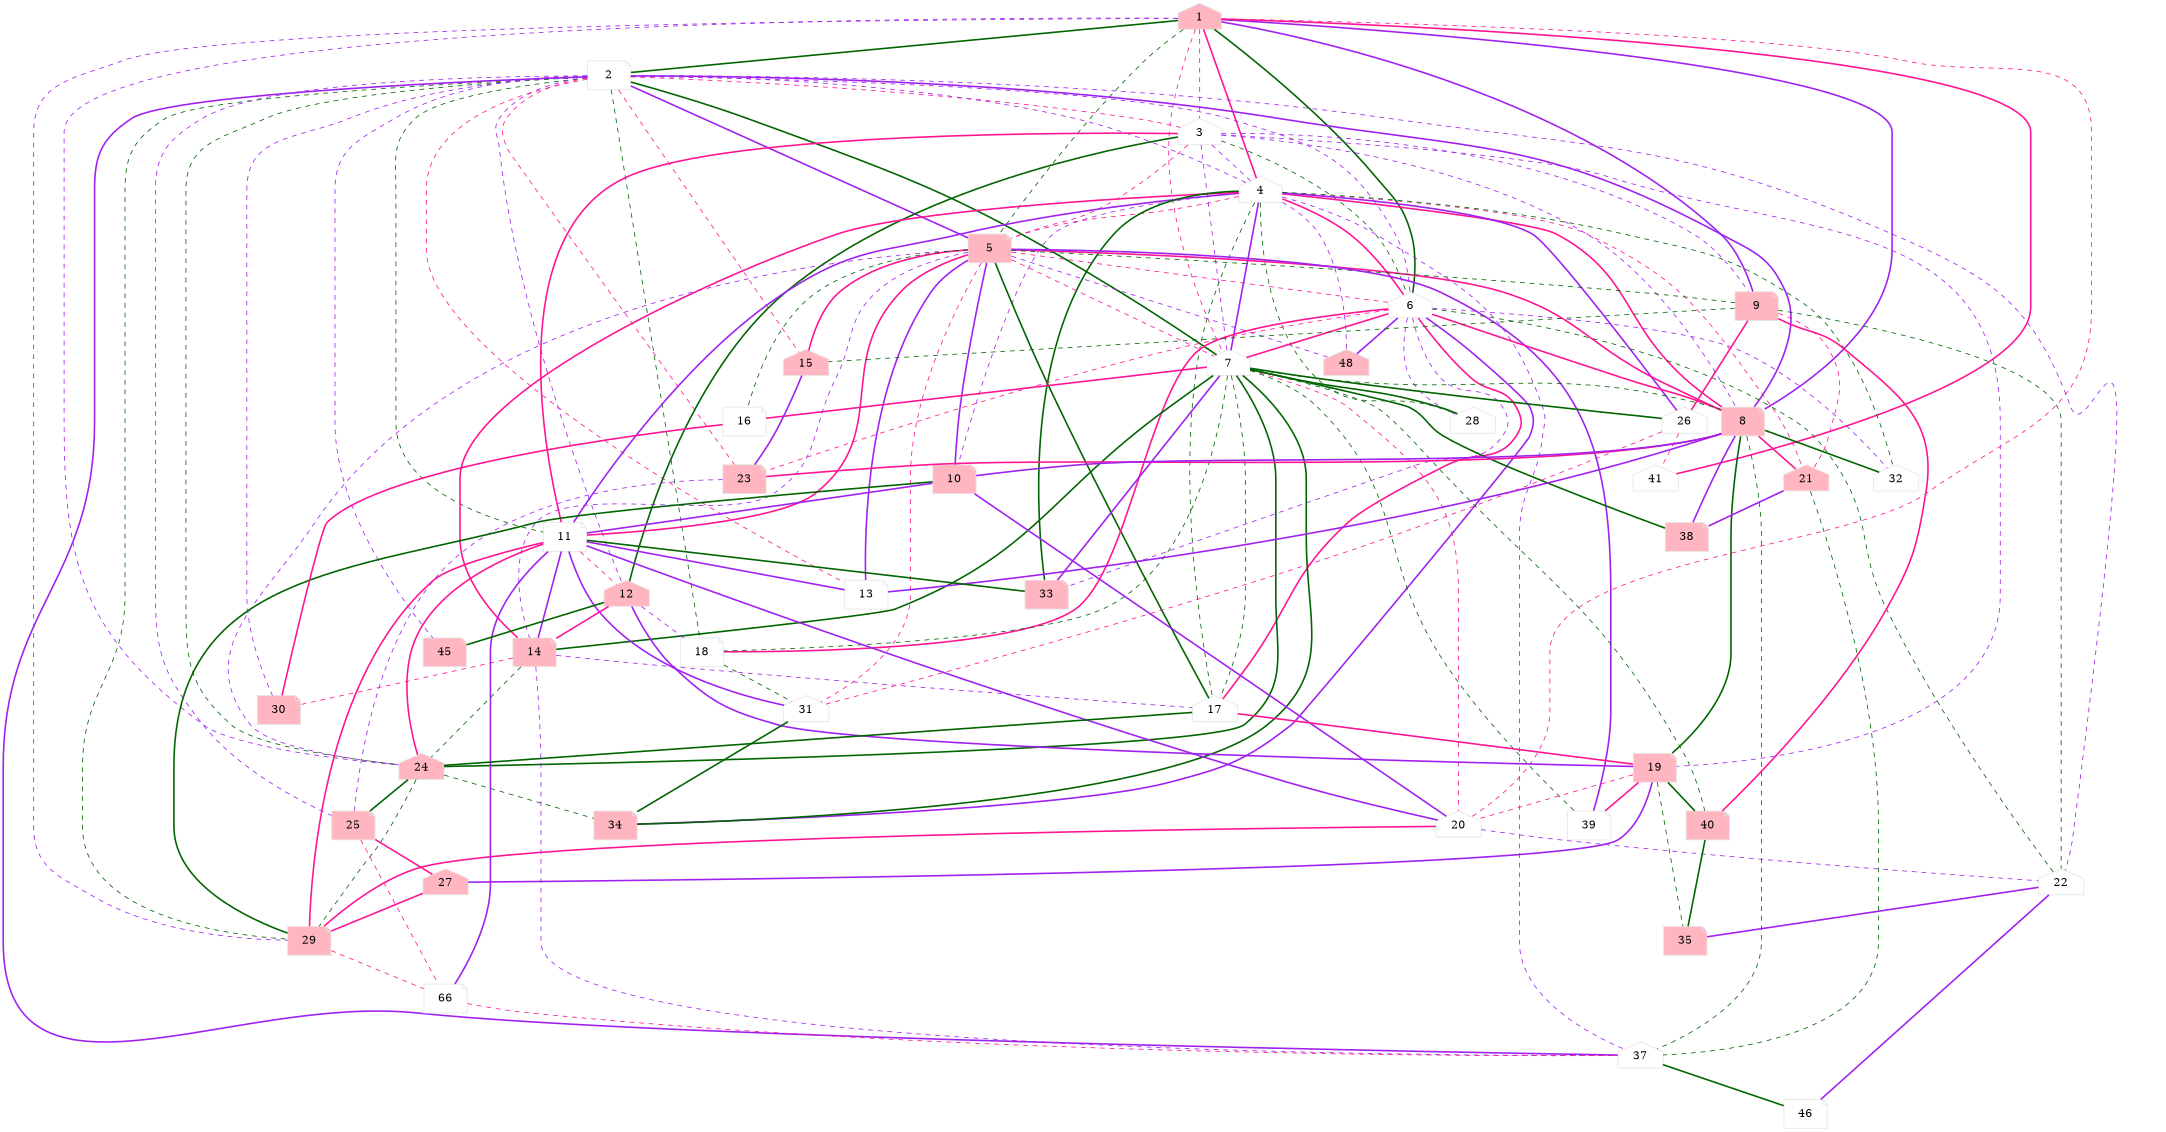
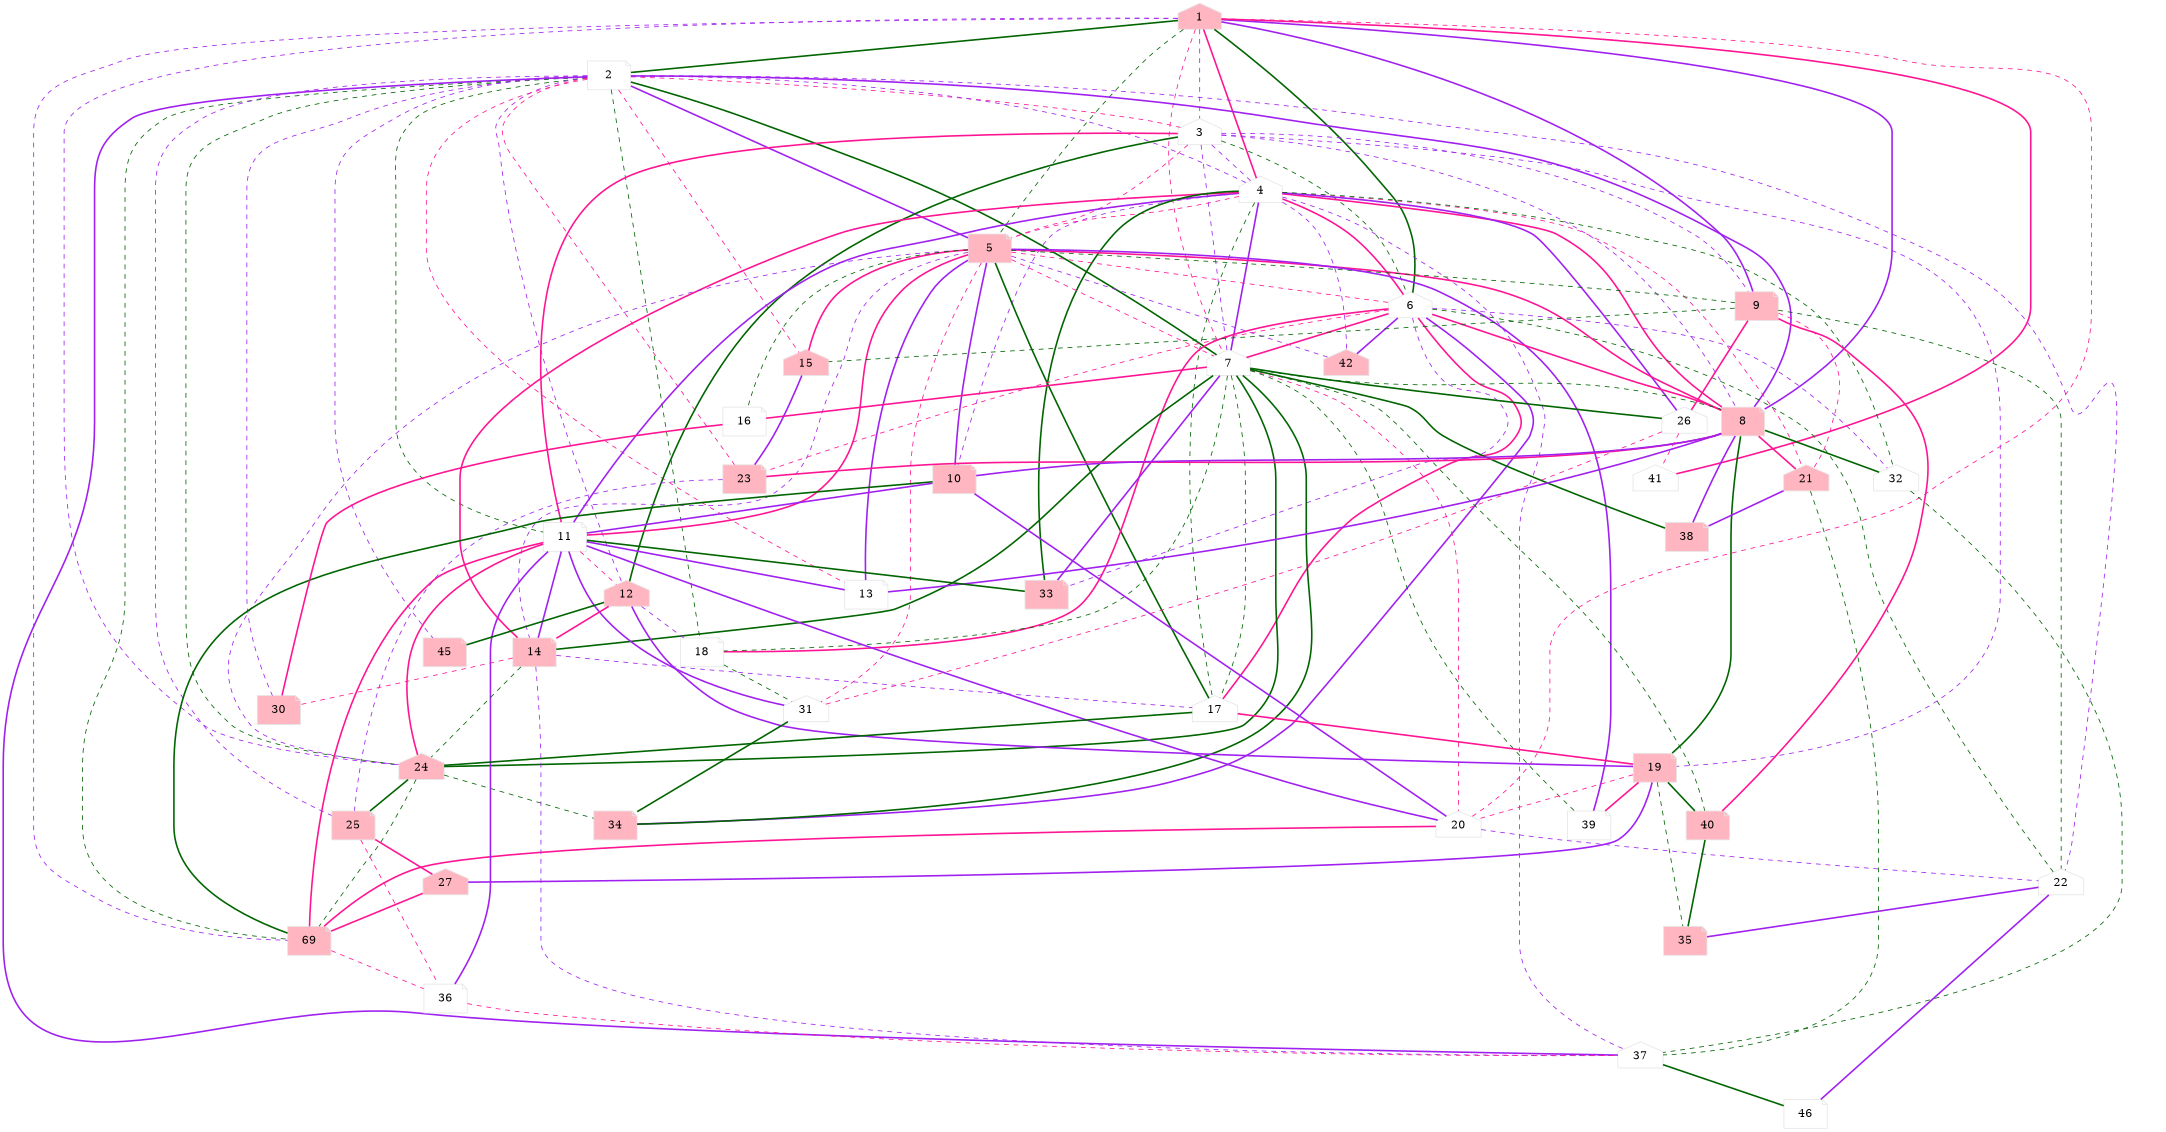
(1216, 116) -> none
(1346, 364) -> (1346, 364)
(1473, 422) -> none
(1761, 751) -> (2114, 902)
(309, 941) -> (309, 941)
(446, 999) -> (446, 999)
